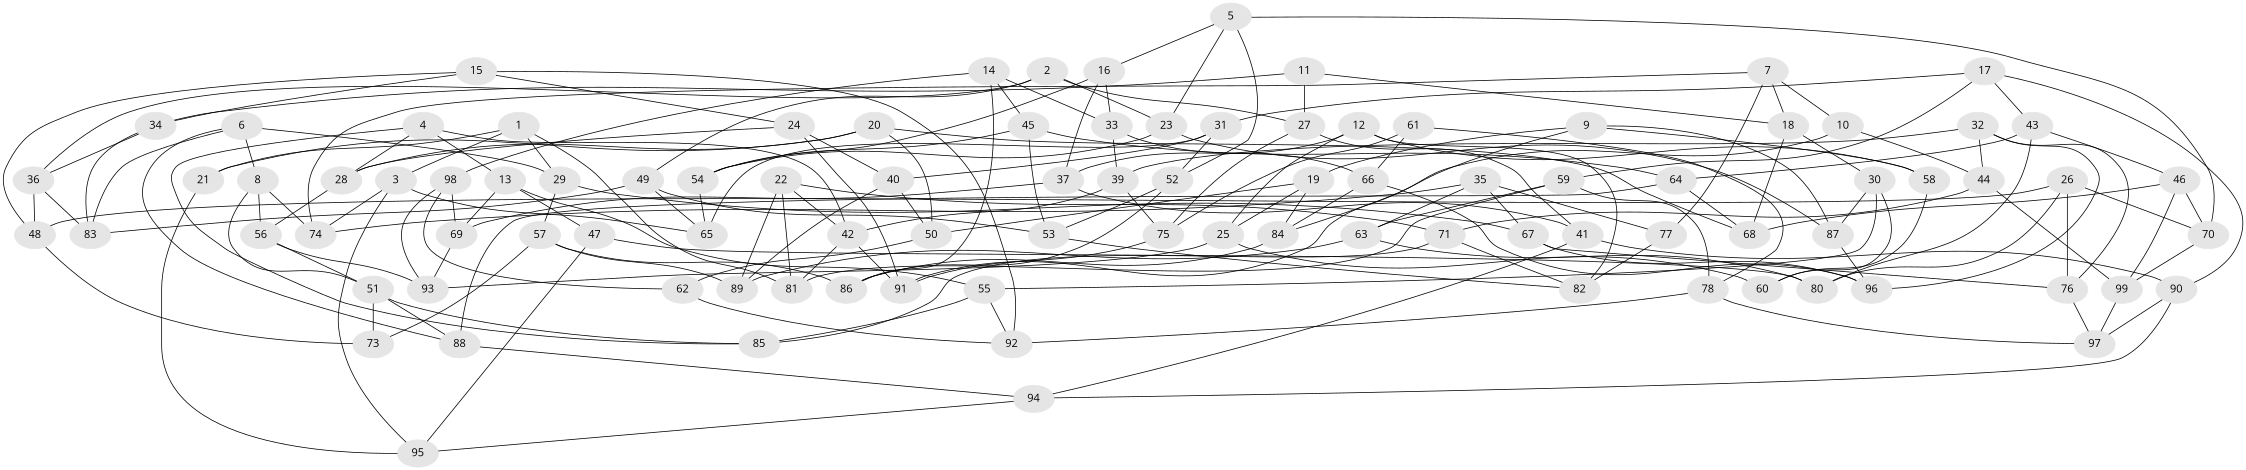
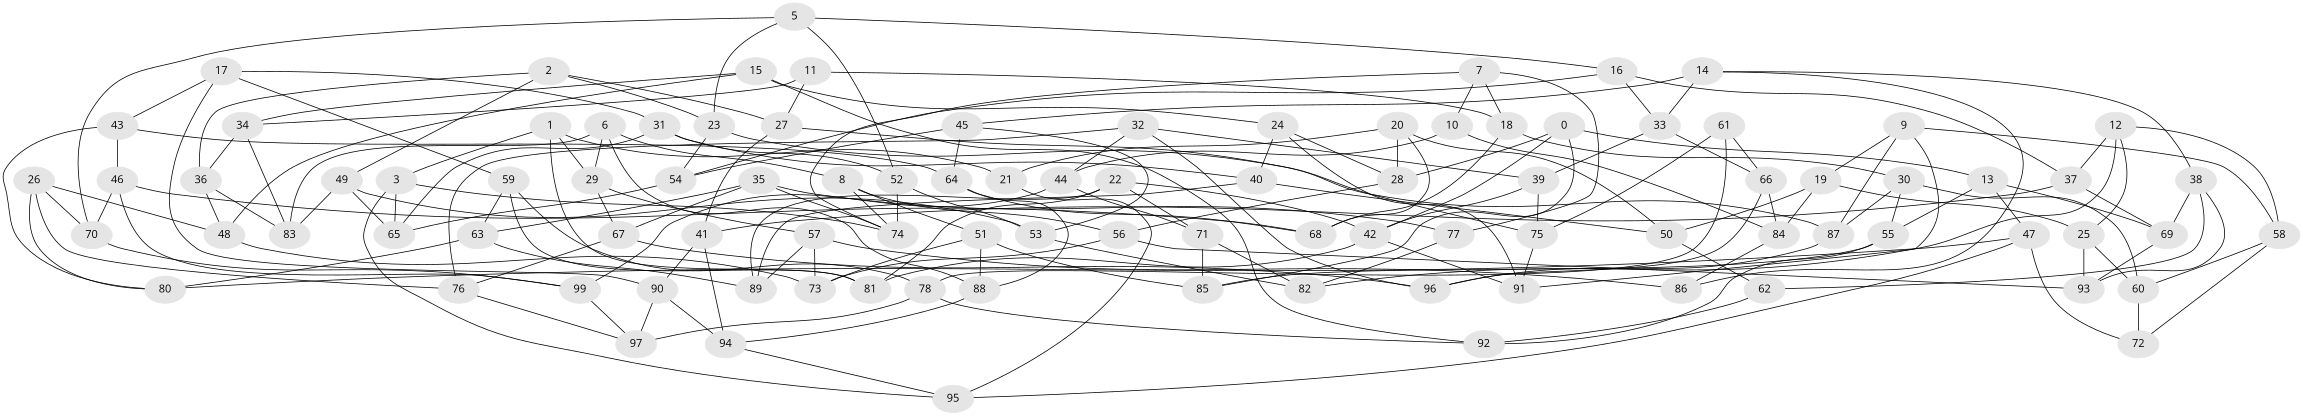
(423, 126) -> (1564, 126)
(451, 180) -> (2196, 180)
(1075, 249) -> (897, 208)
(317, 262) -> (924, 261)
none -> (2138, 344)
